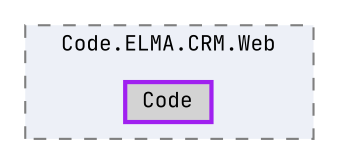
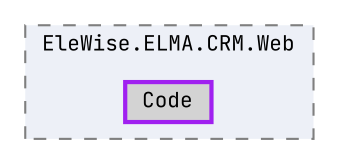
(169, 45) -> (169, 45)
